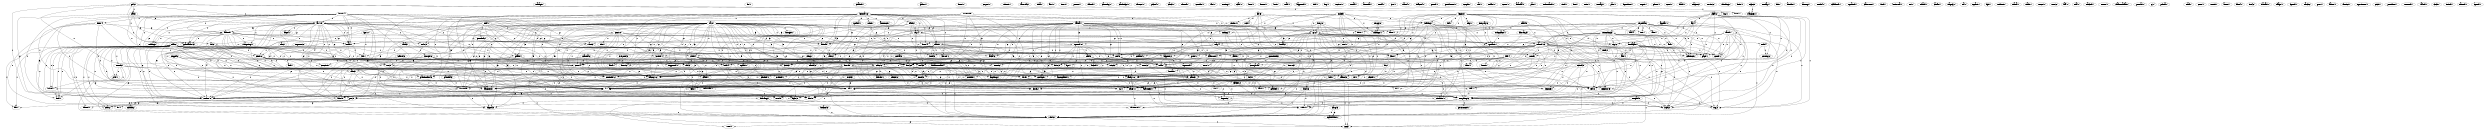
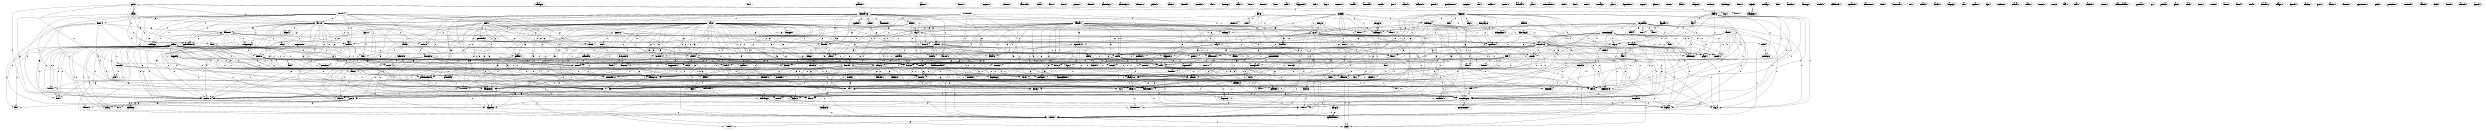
none -> (2177, 5)
(1217, 21) -> (1653, 28)
(1497, 38) -> (1511, 34)
none -> (304, 68)
(1216, 89) -> none
